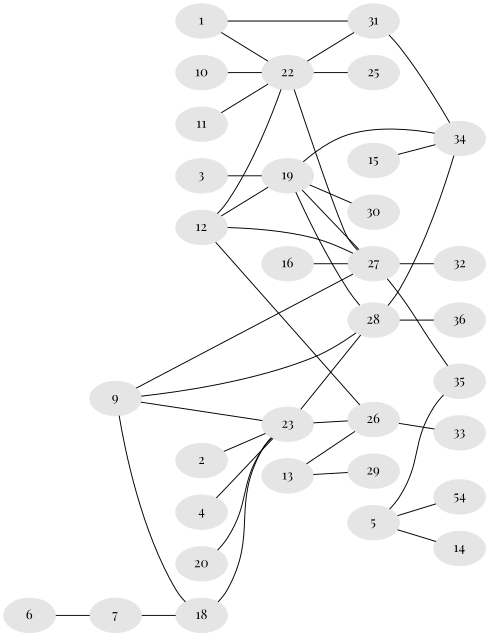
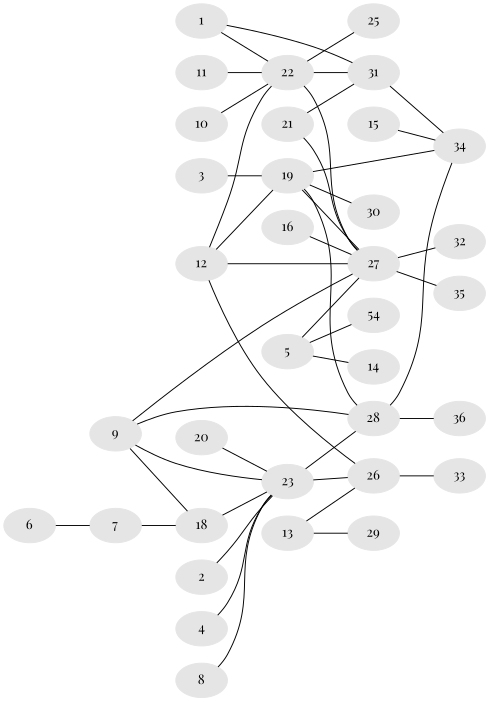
none -> (288, 124)
(417, 452) -> (323, 315)
none -> (202, 680)
